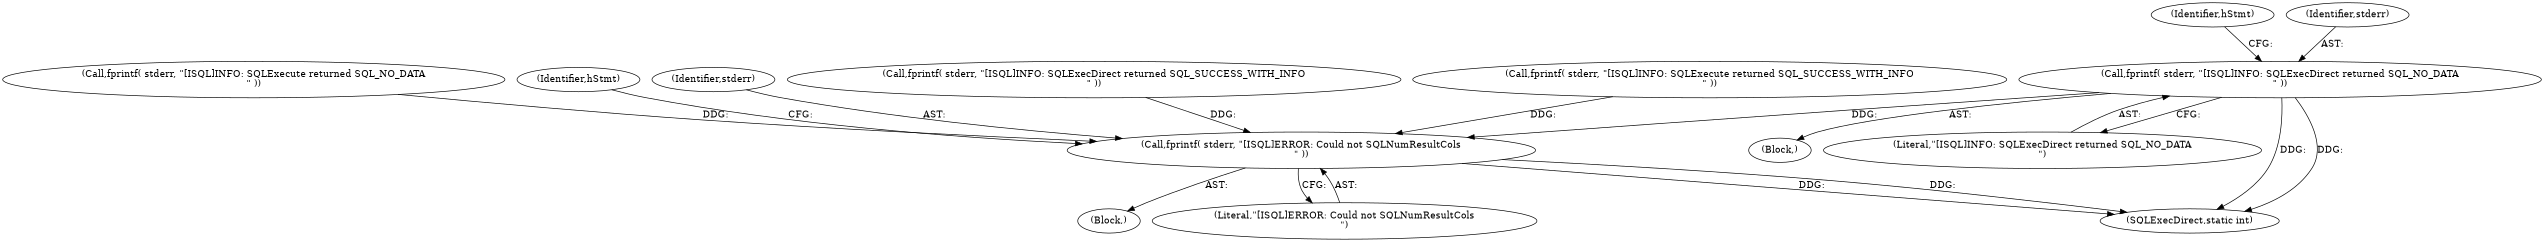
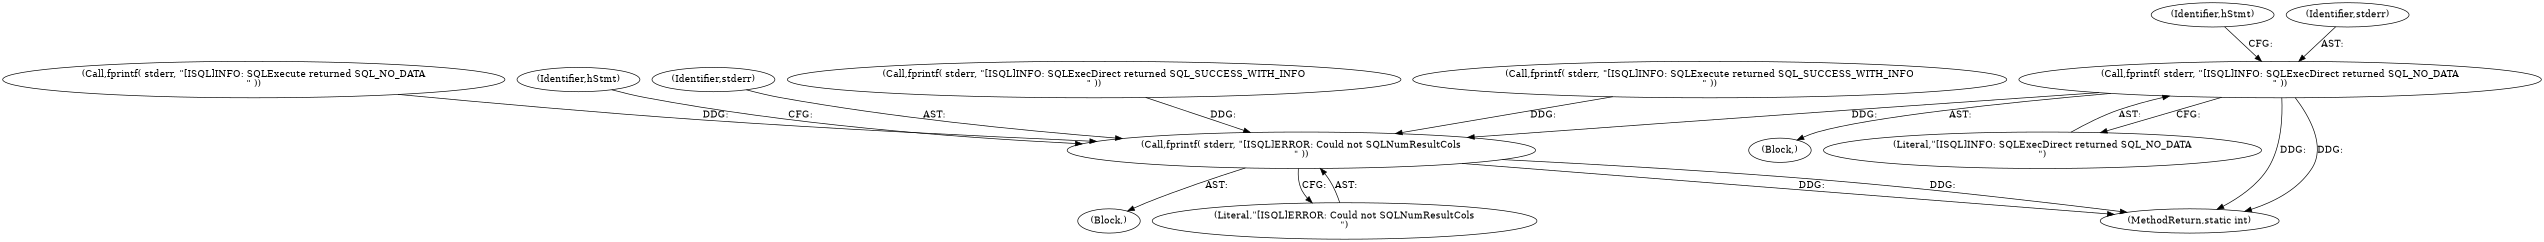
(2190, 221) -> (2190, 221)
